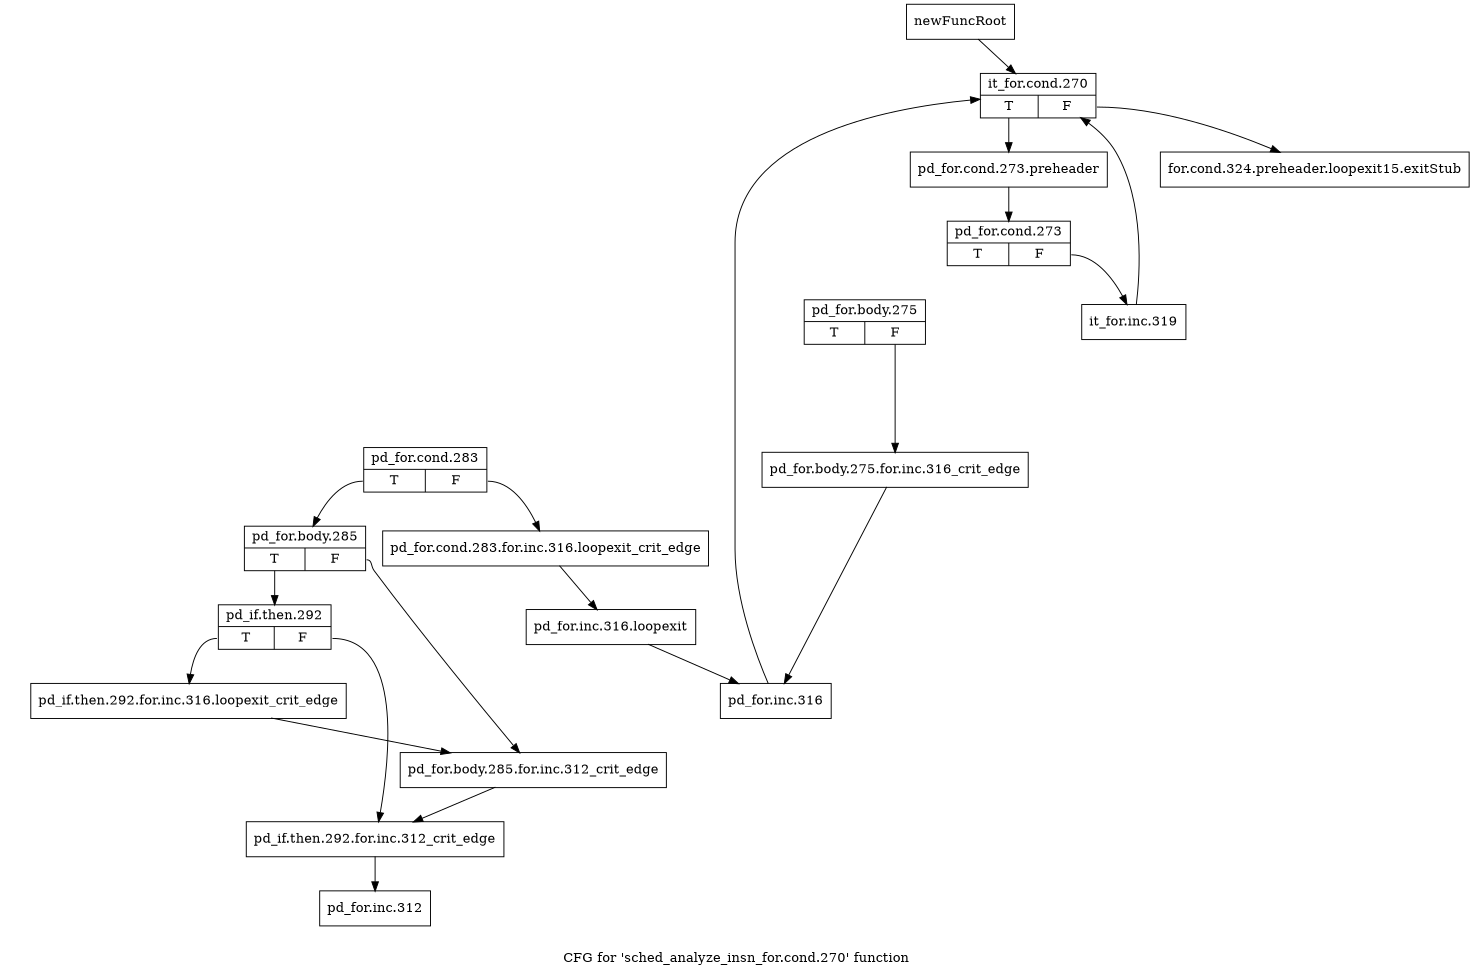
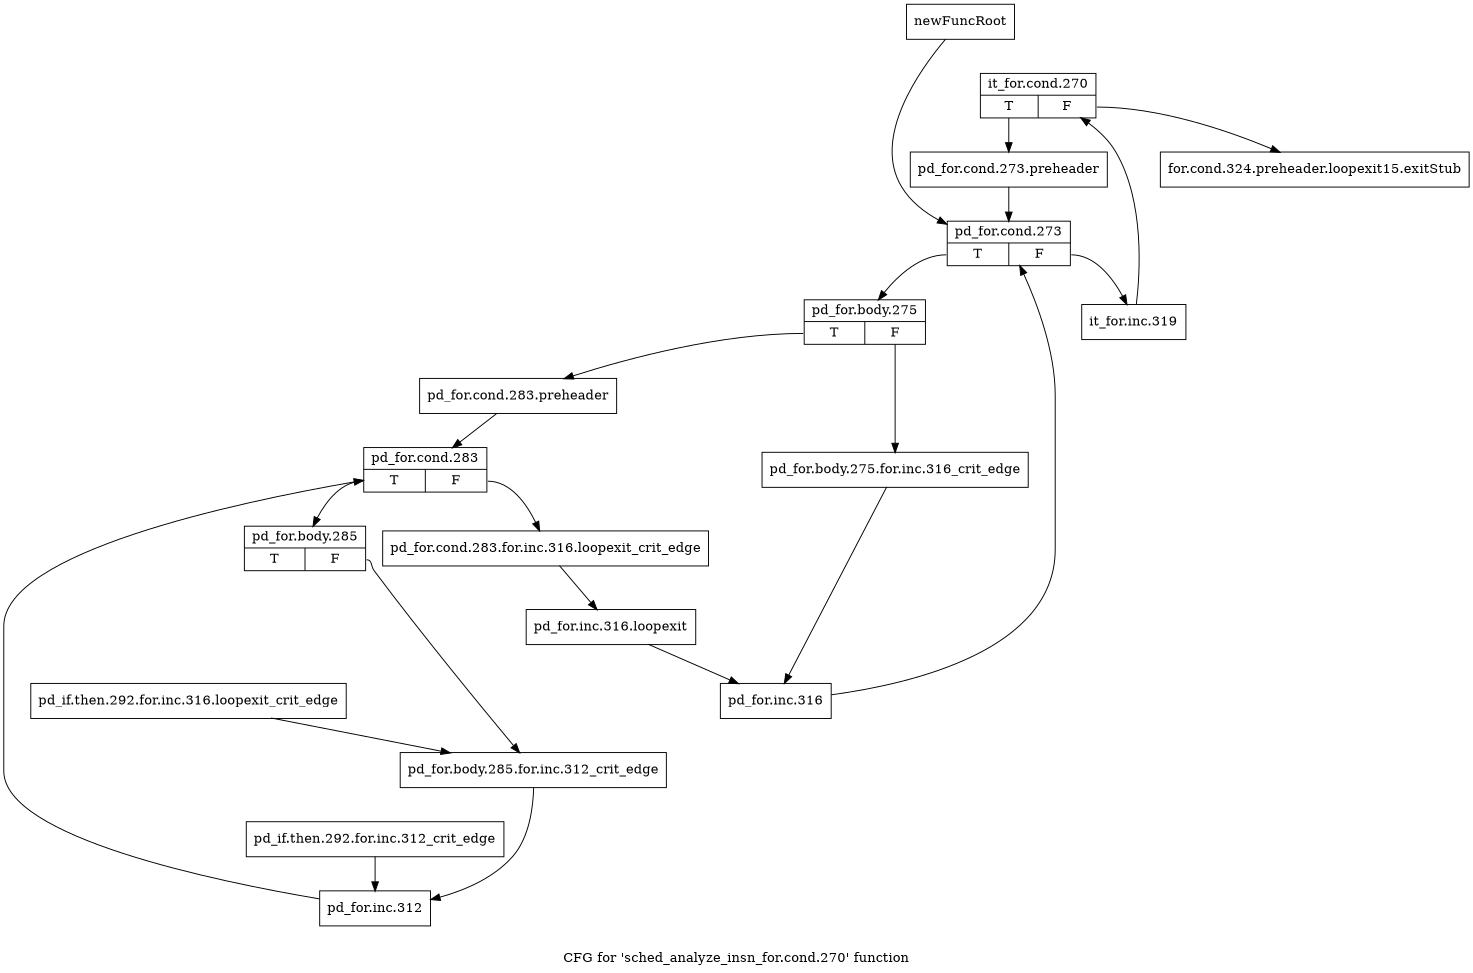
(993, 53) -> (895, 132)
none -> (911, 267)
(735, 316) -> (1054, 554)
none -> (518, 396)
(275, 627) -> none
none -> (4, 679)
(459, 803) -> (509, 860)
